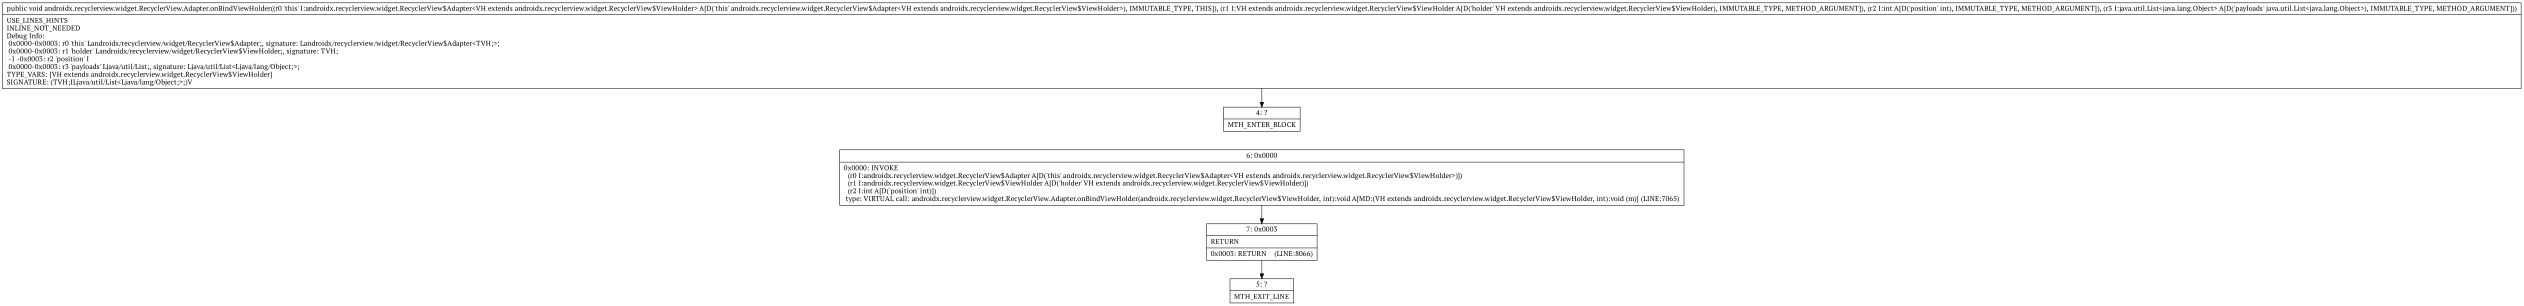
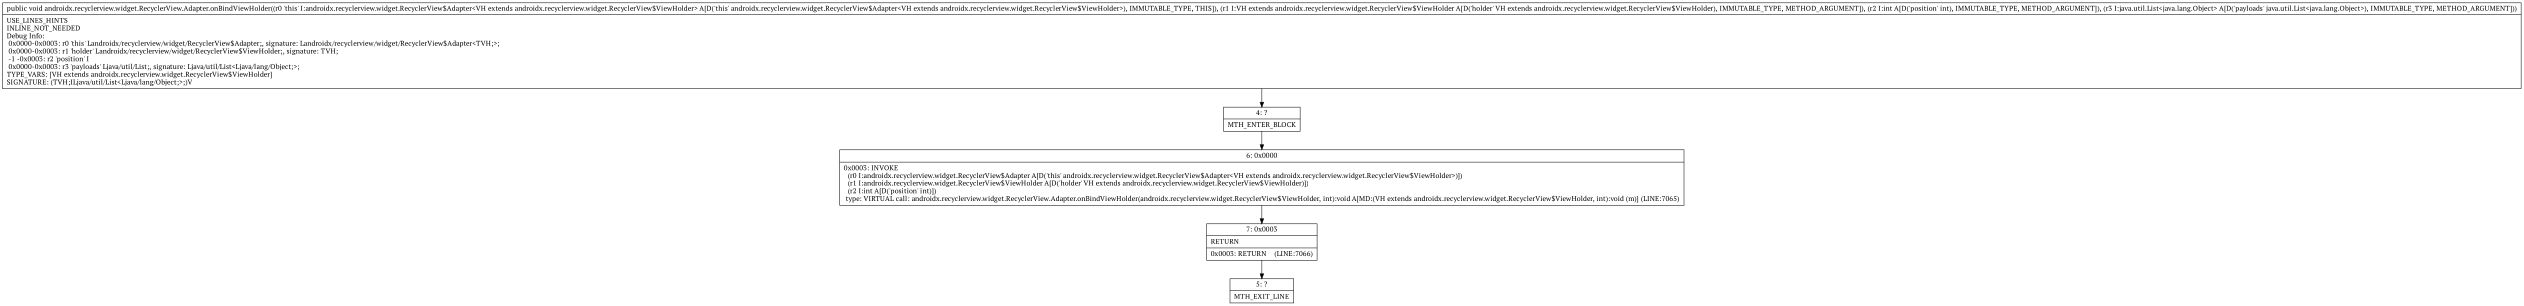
none -> (1262, 138)
(873, 168) -> (873, 168)
(1262, 254) -> (1262, 254)
